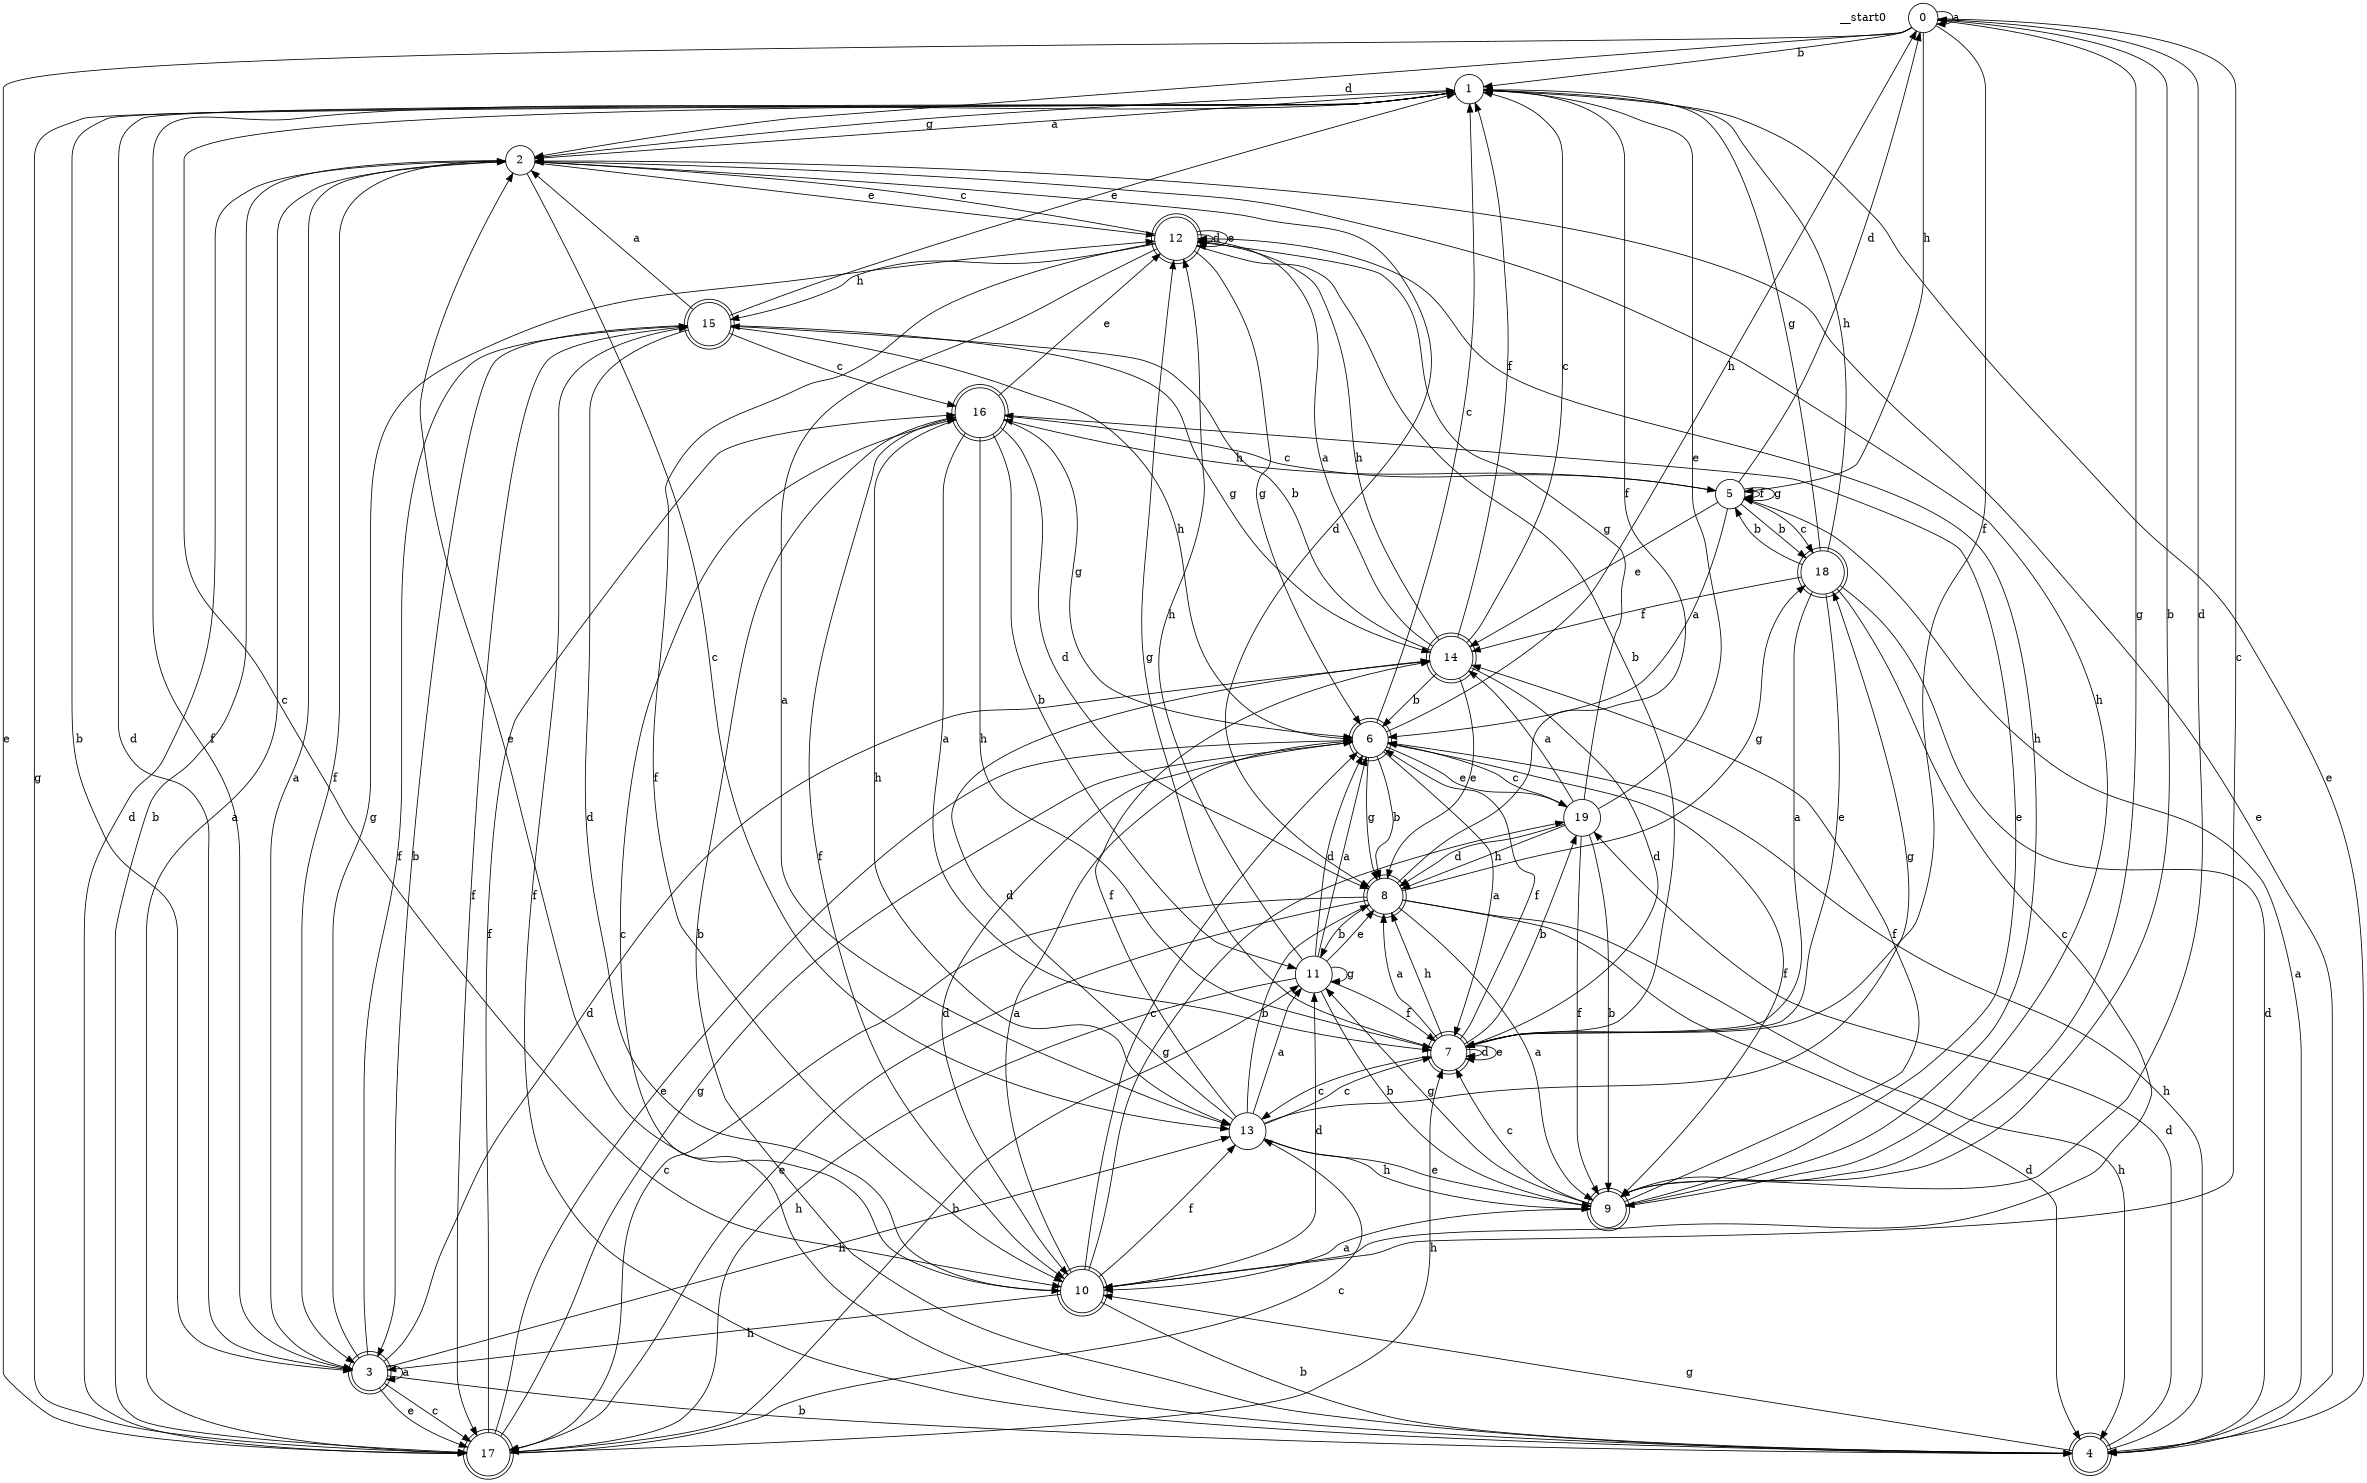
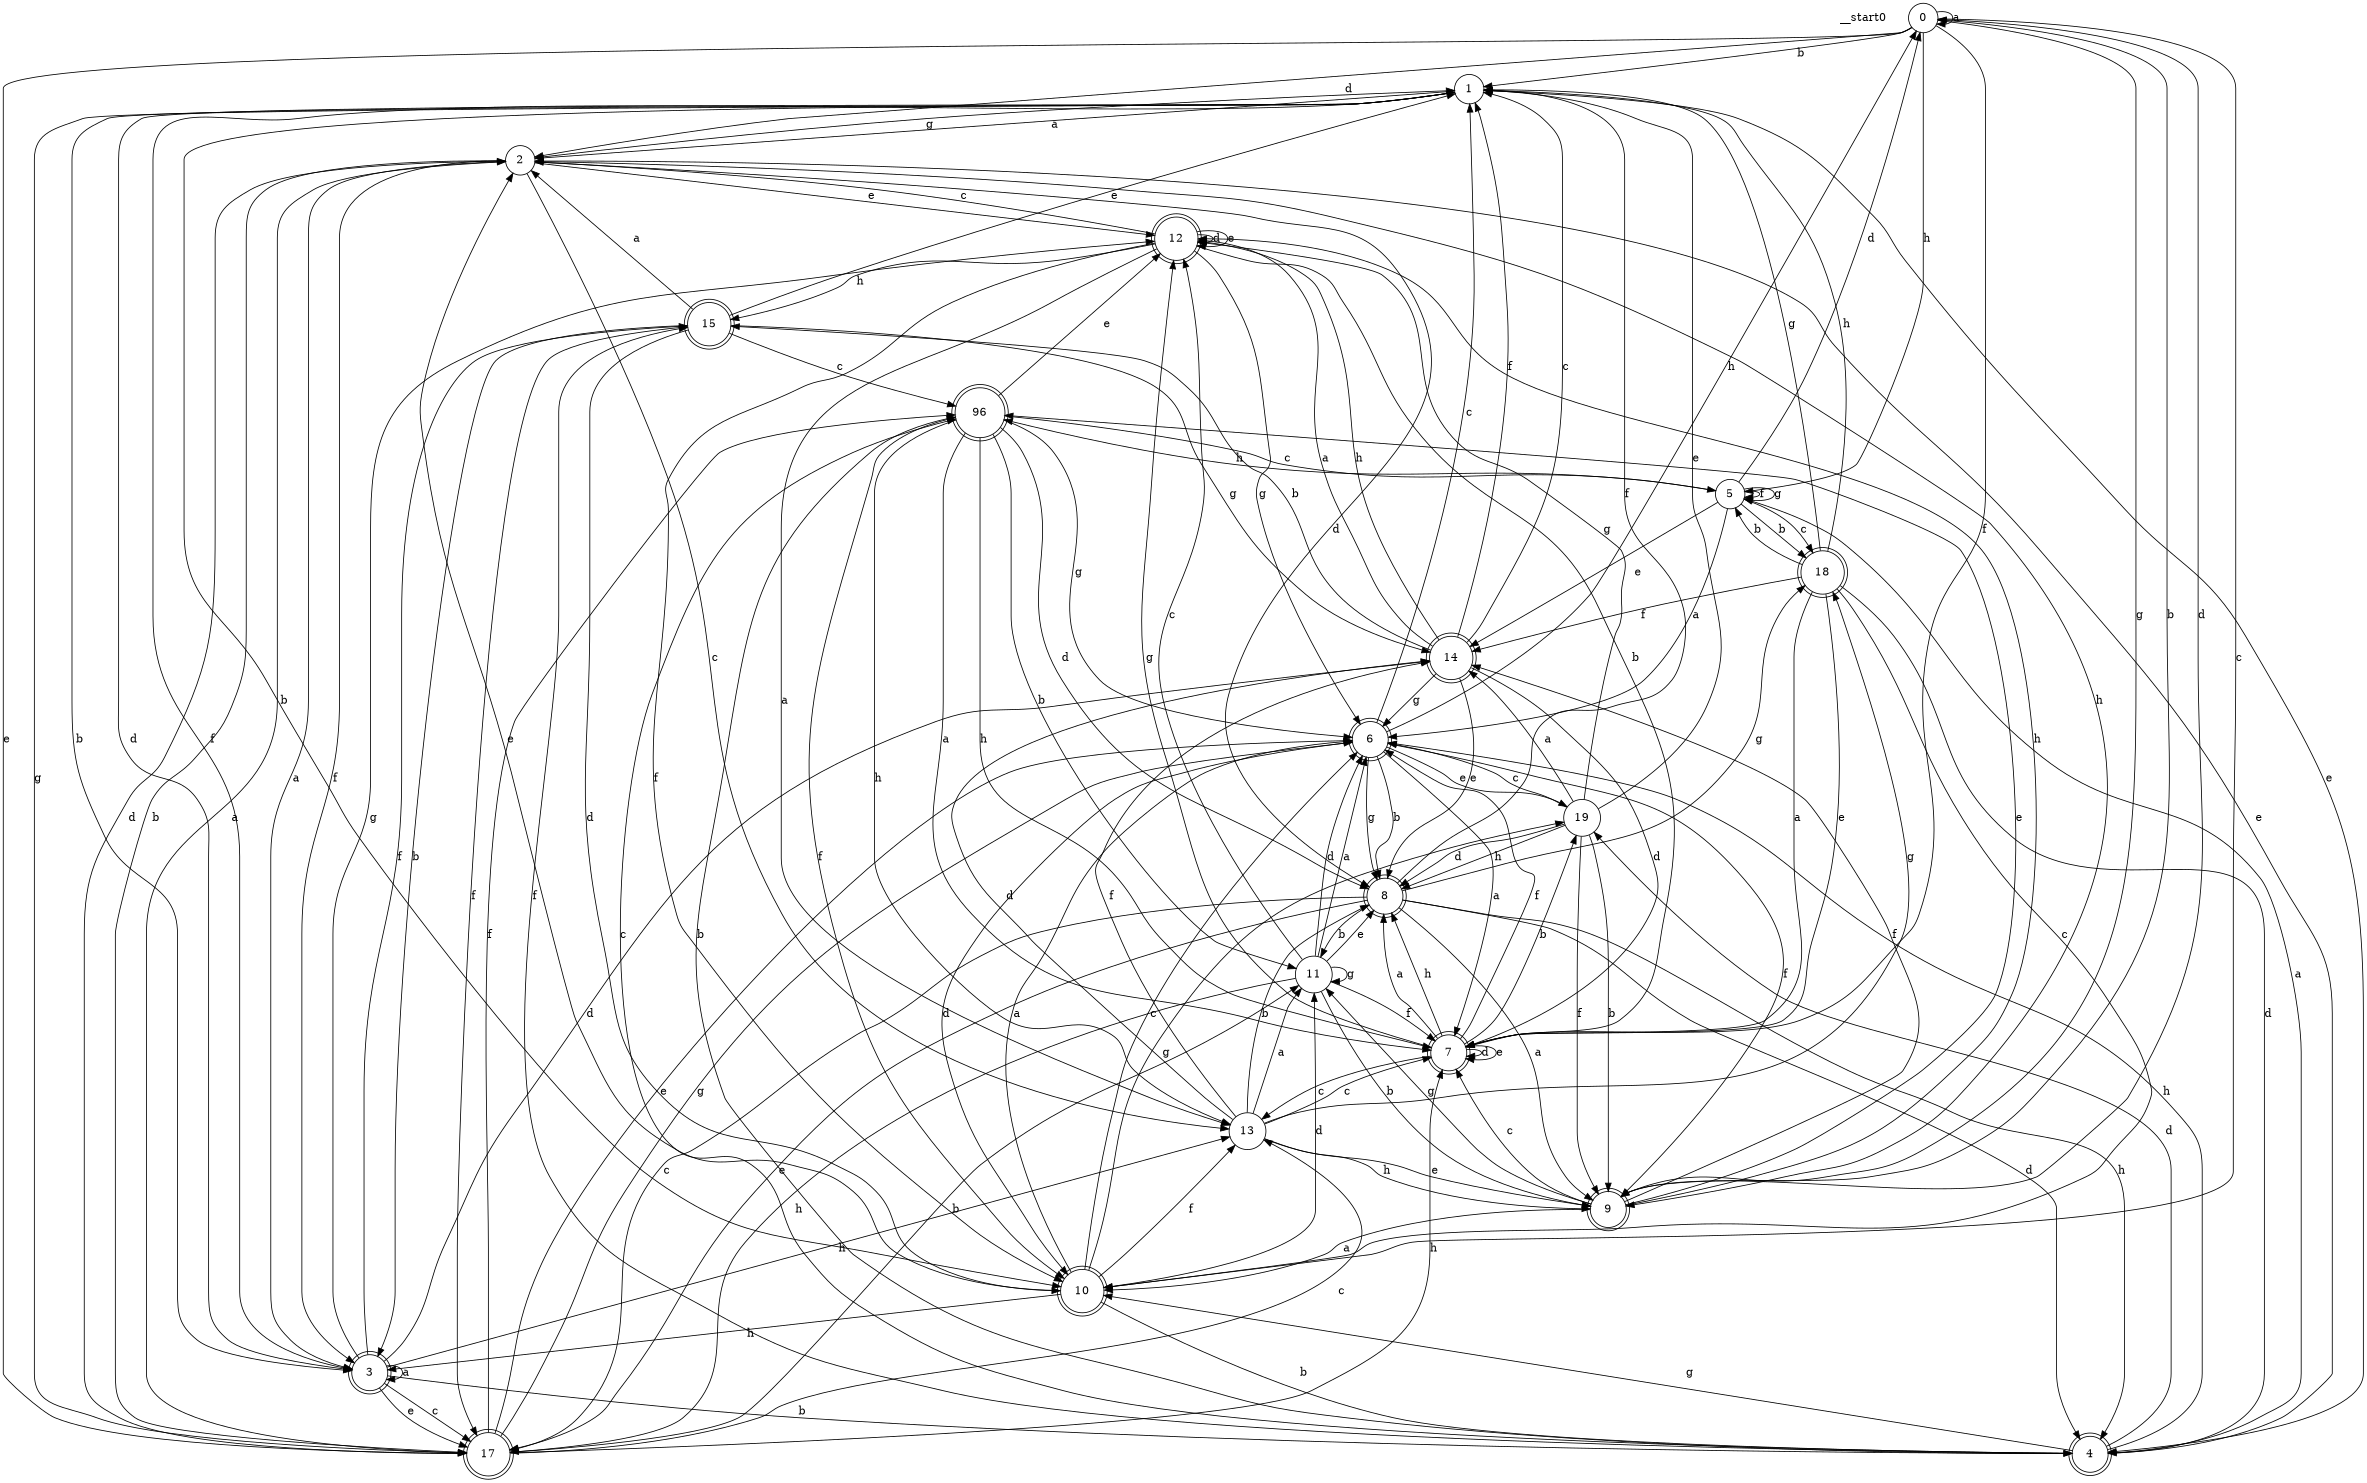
(980, 413) -> (980, 413)
(1120, 439) -> none
(1172, 615) -> (1172, 615)
(285, 701) -> (285, 701)
(1417, 701) -> (1417, 701)
